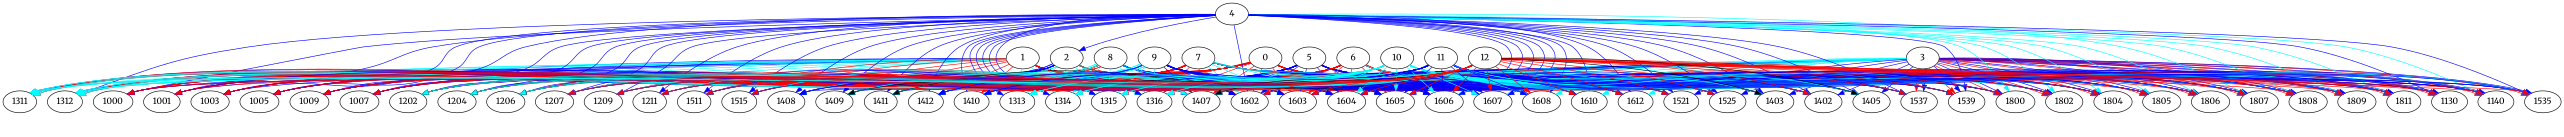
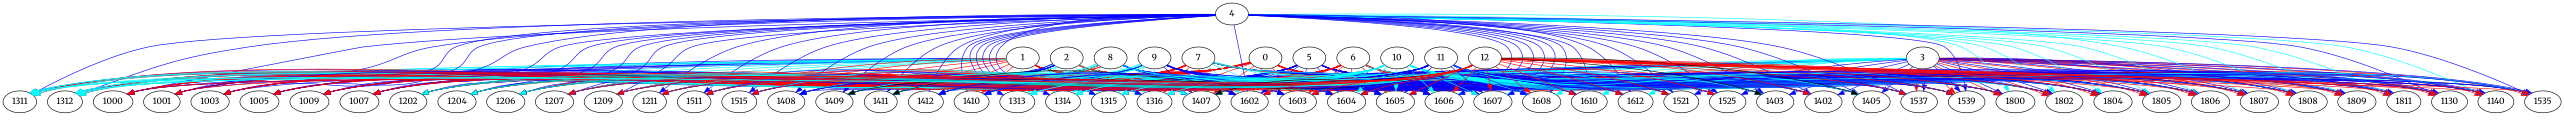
(1150, 30) -> (354, 32)
